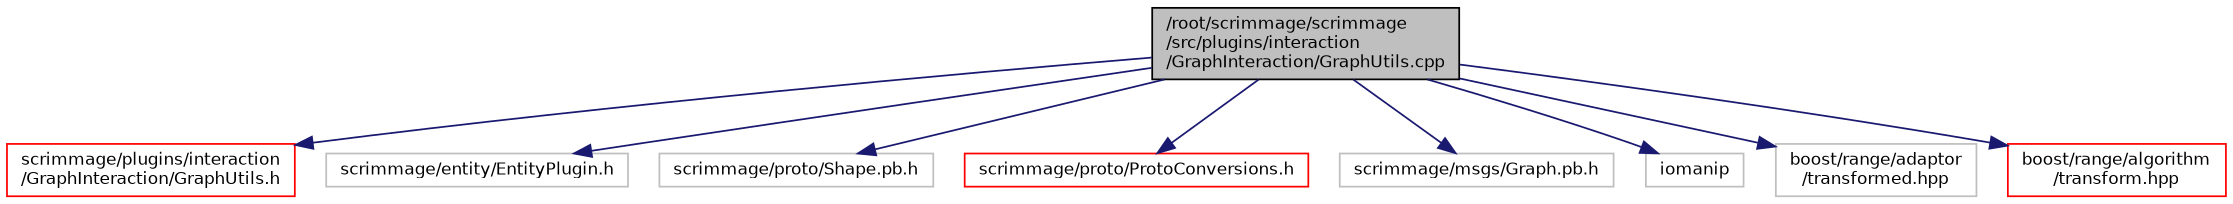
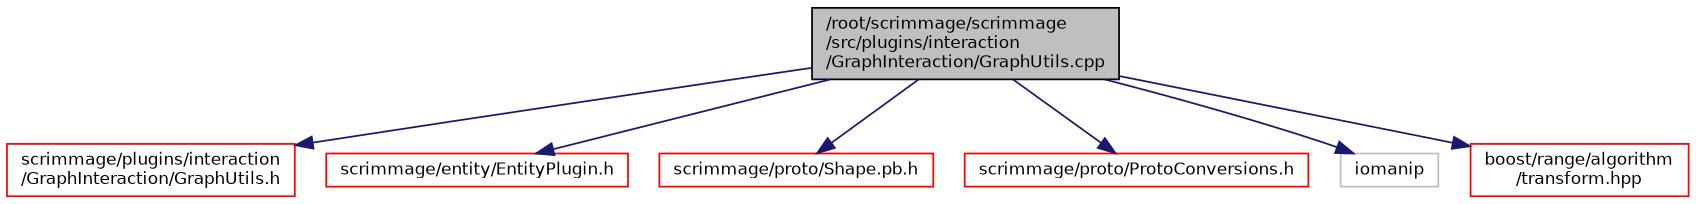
(477, 170) -> (477, 170)
(796, 170) -> (796, 170)
(1477, 170) -> none
(1876, 170) -> none
